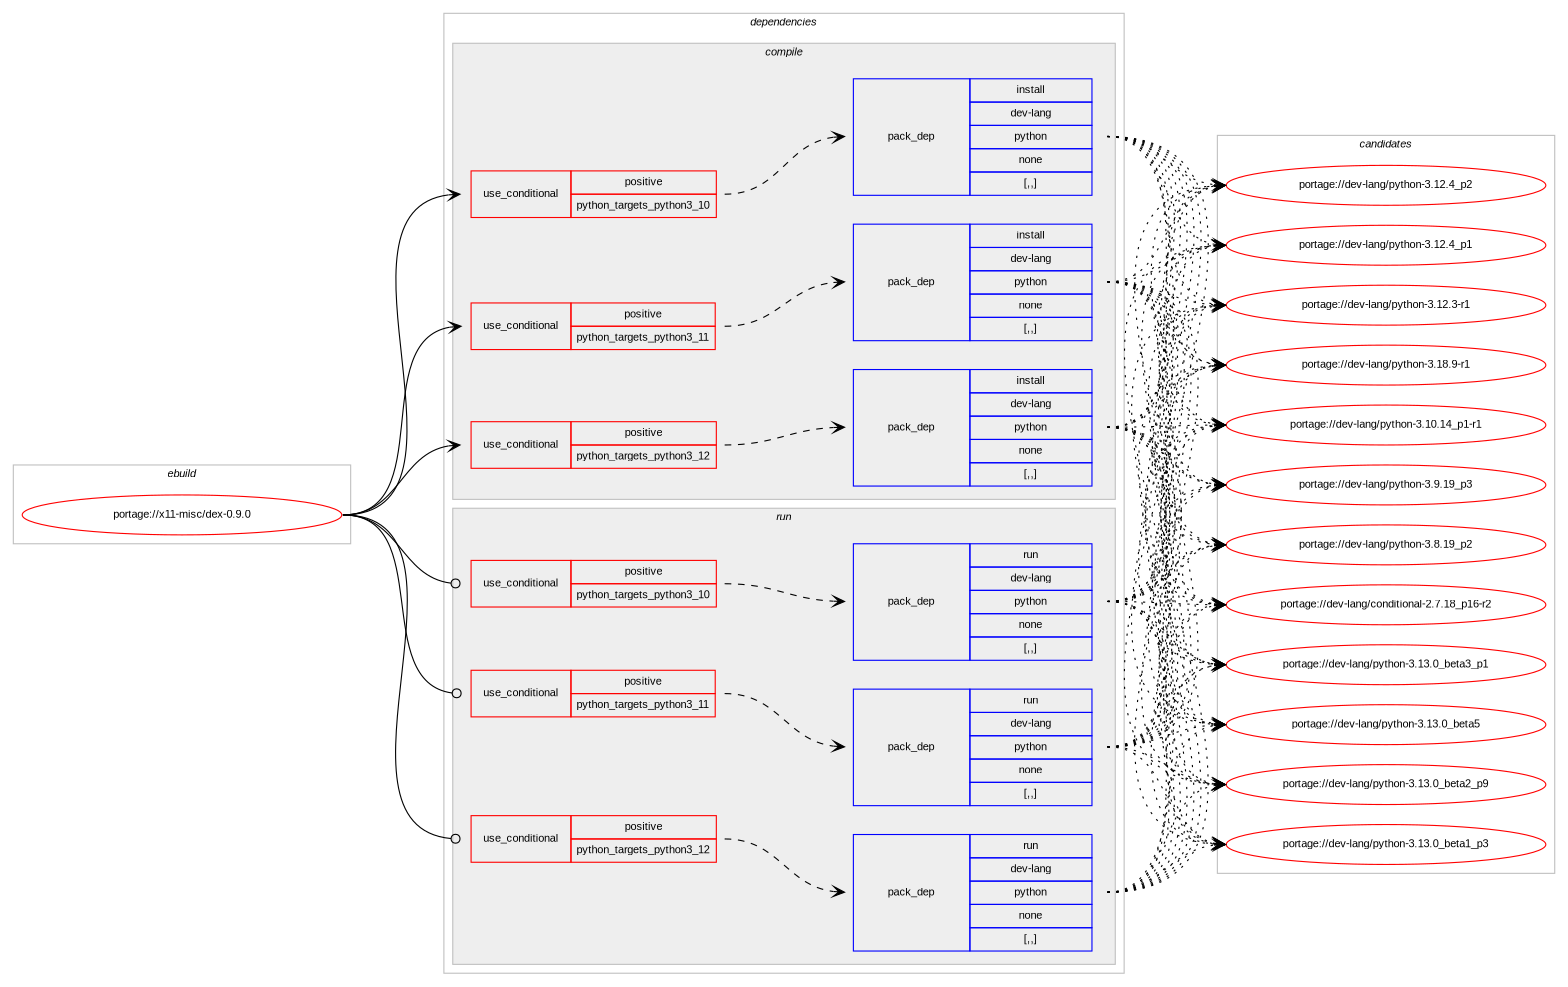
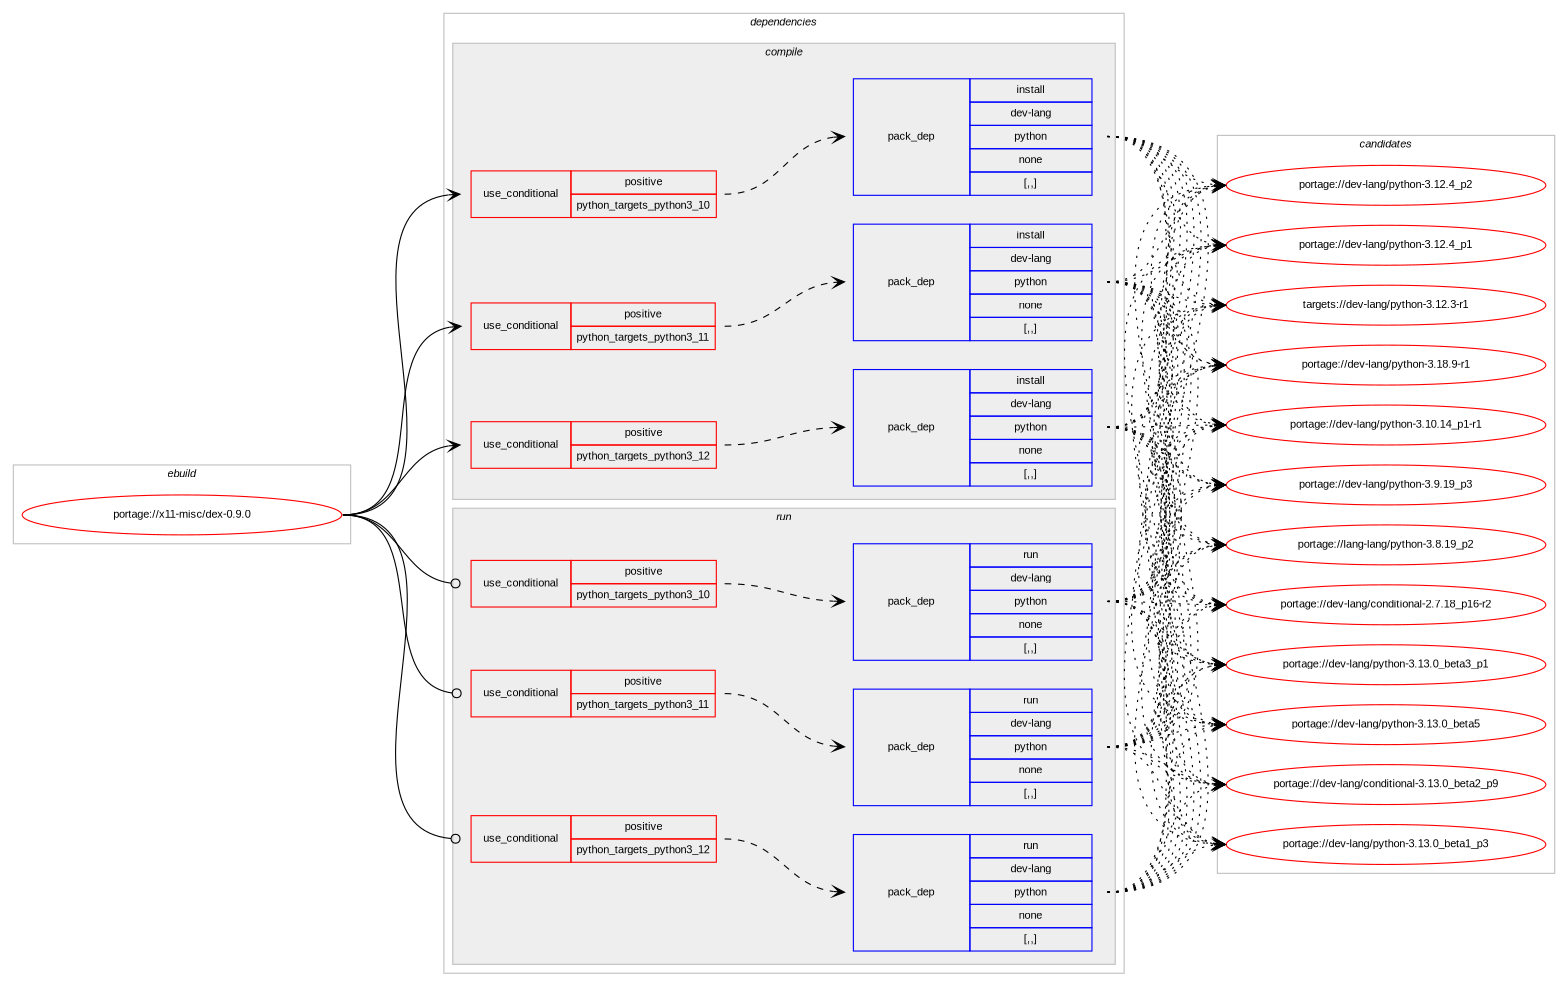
(1386, 305) -> (1386, 305)
(1386, 545) -> (1386, 545)
(1386, 785) -> (1386, 785)
